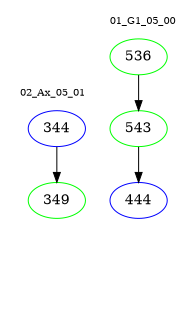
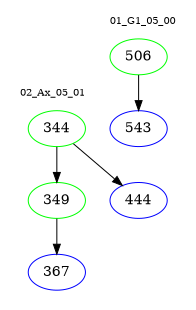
(139, 57) -> (139, 57)
(57, 129) -> (57, 129)
(139, 129) -> (139, 129)
(139, 160) -> (87, 155)
none -> (57, 272)
